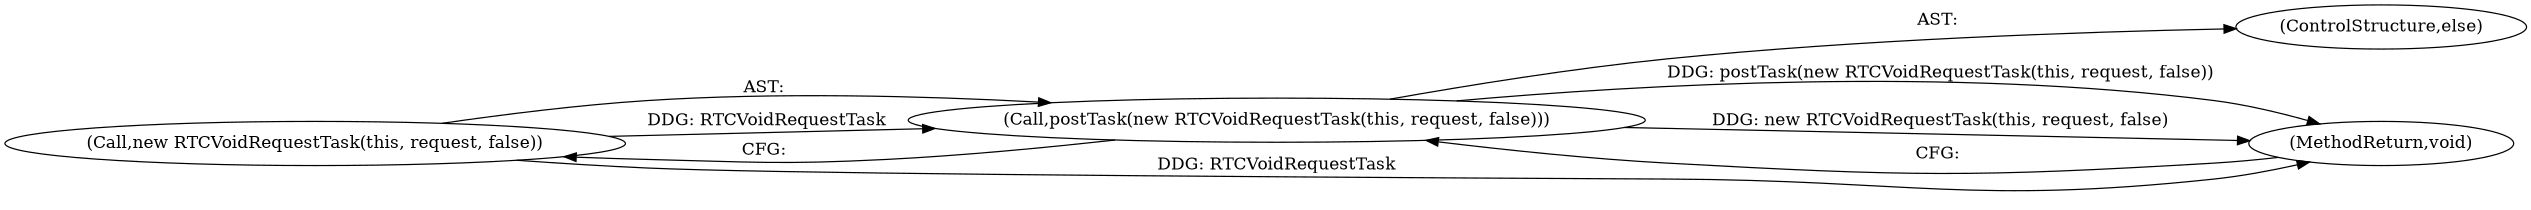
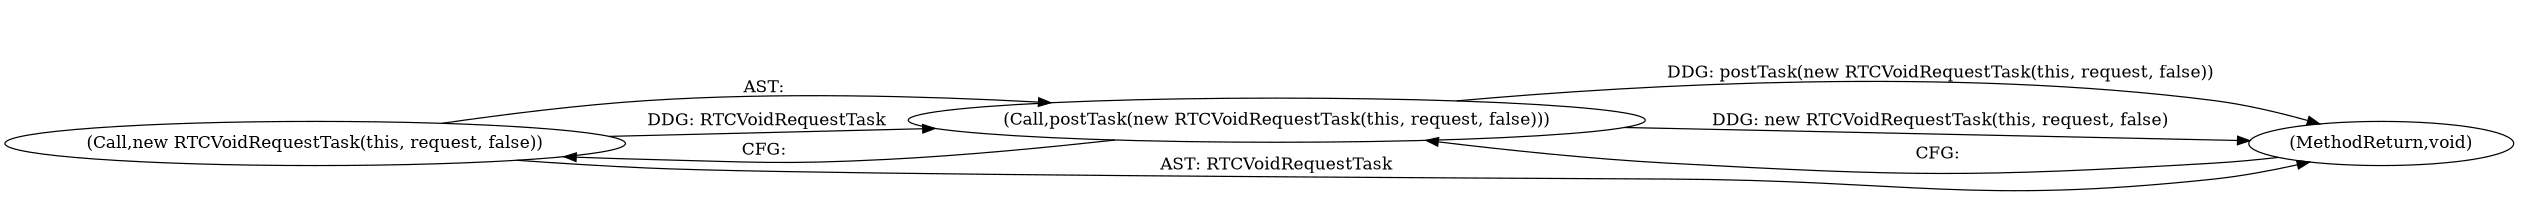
(2381, 27) -> none
(1277, 165) -> (1277, 165)
